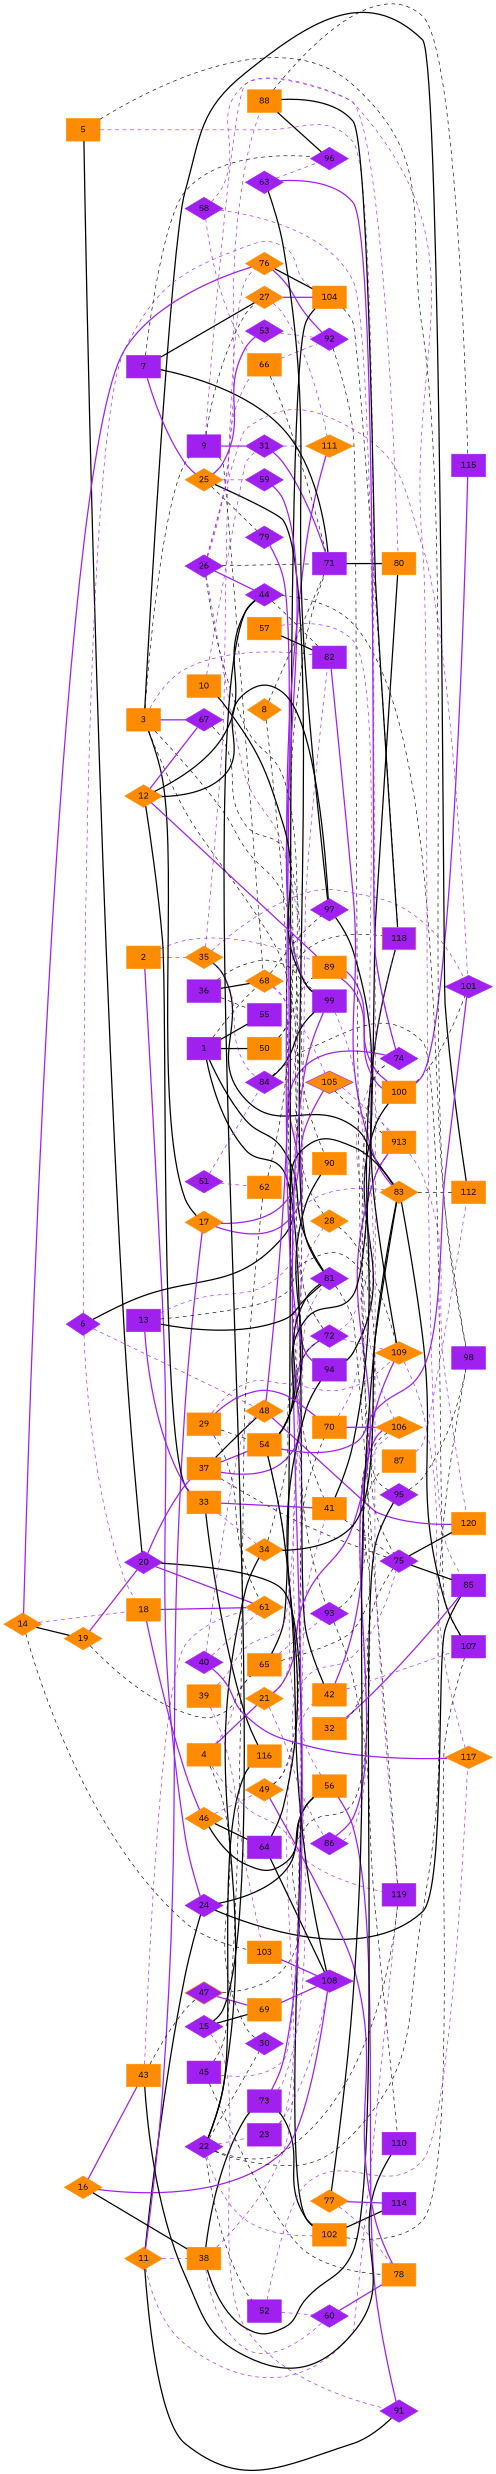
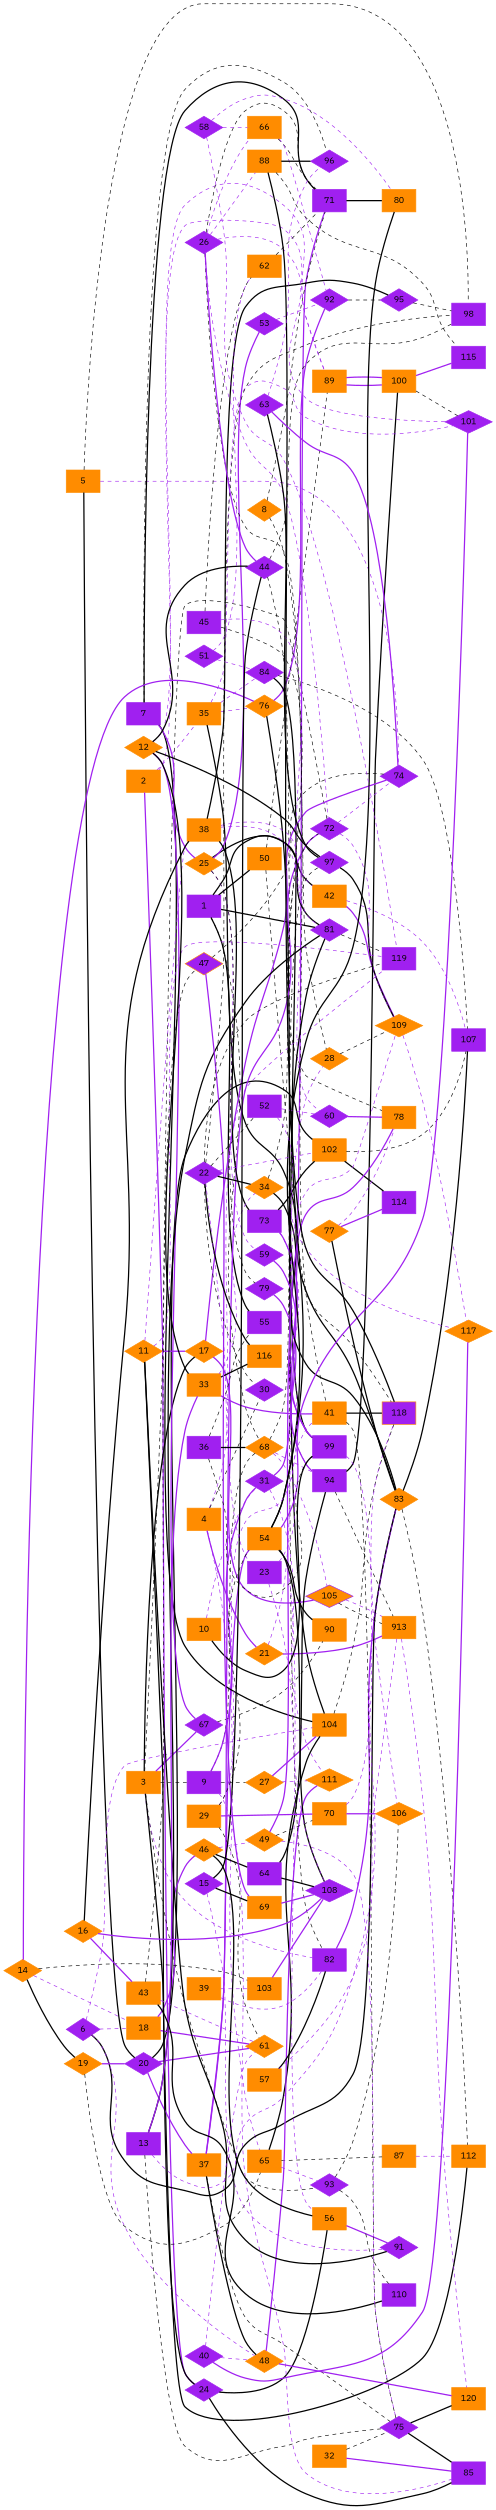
(207, 330) -> (168, 1261)
(242, 887) -> (172, 249)
(204, 957) -> (204, 714)
(329, 1844) -> none
